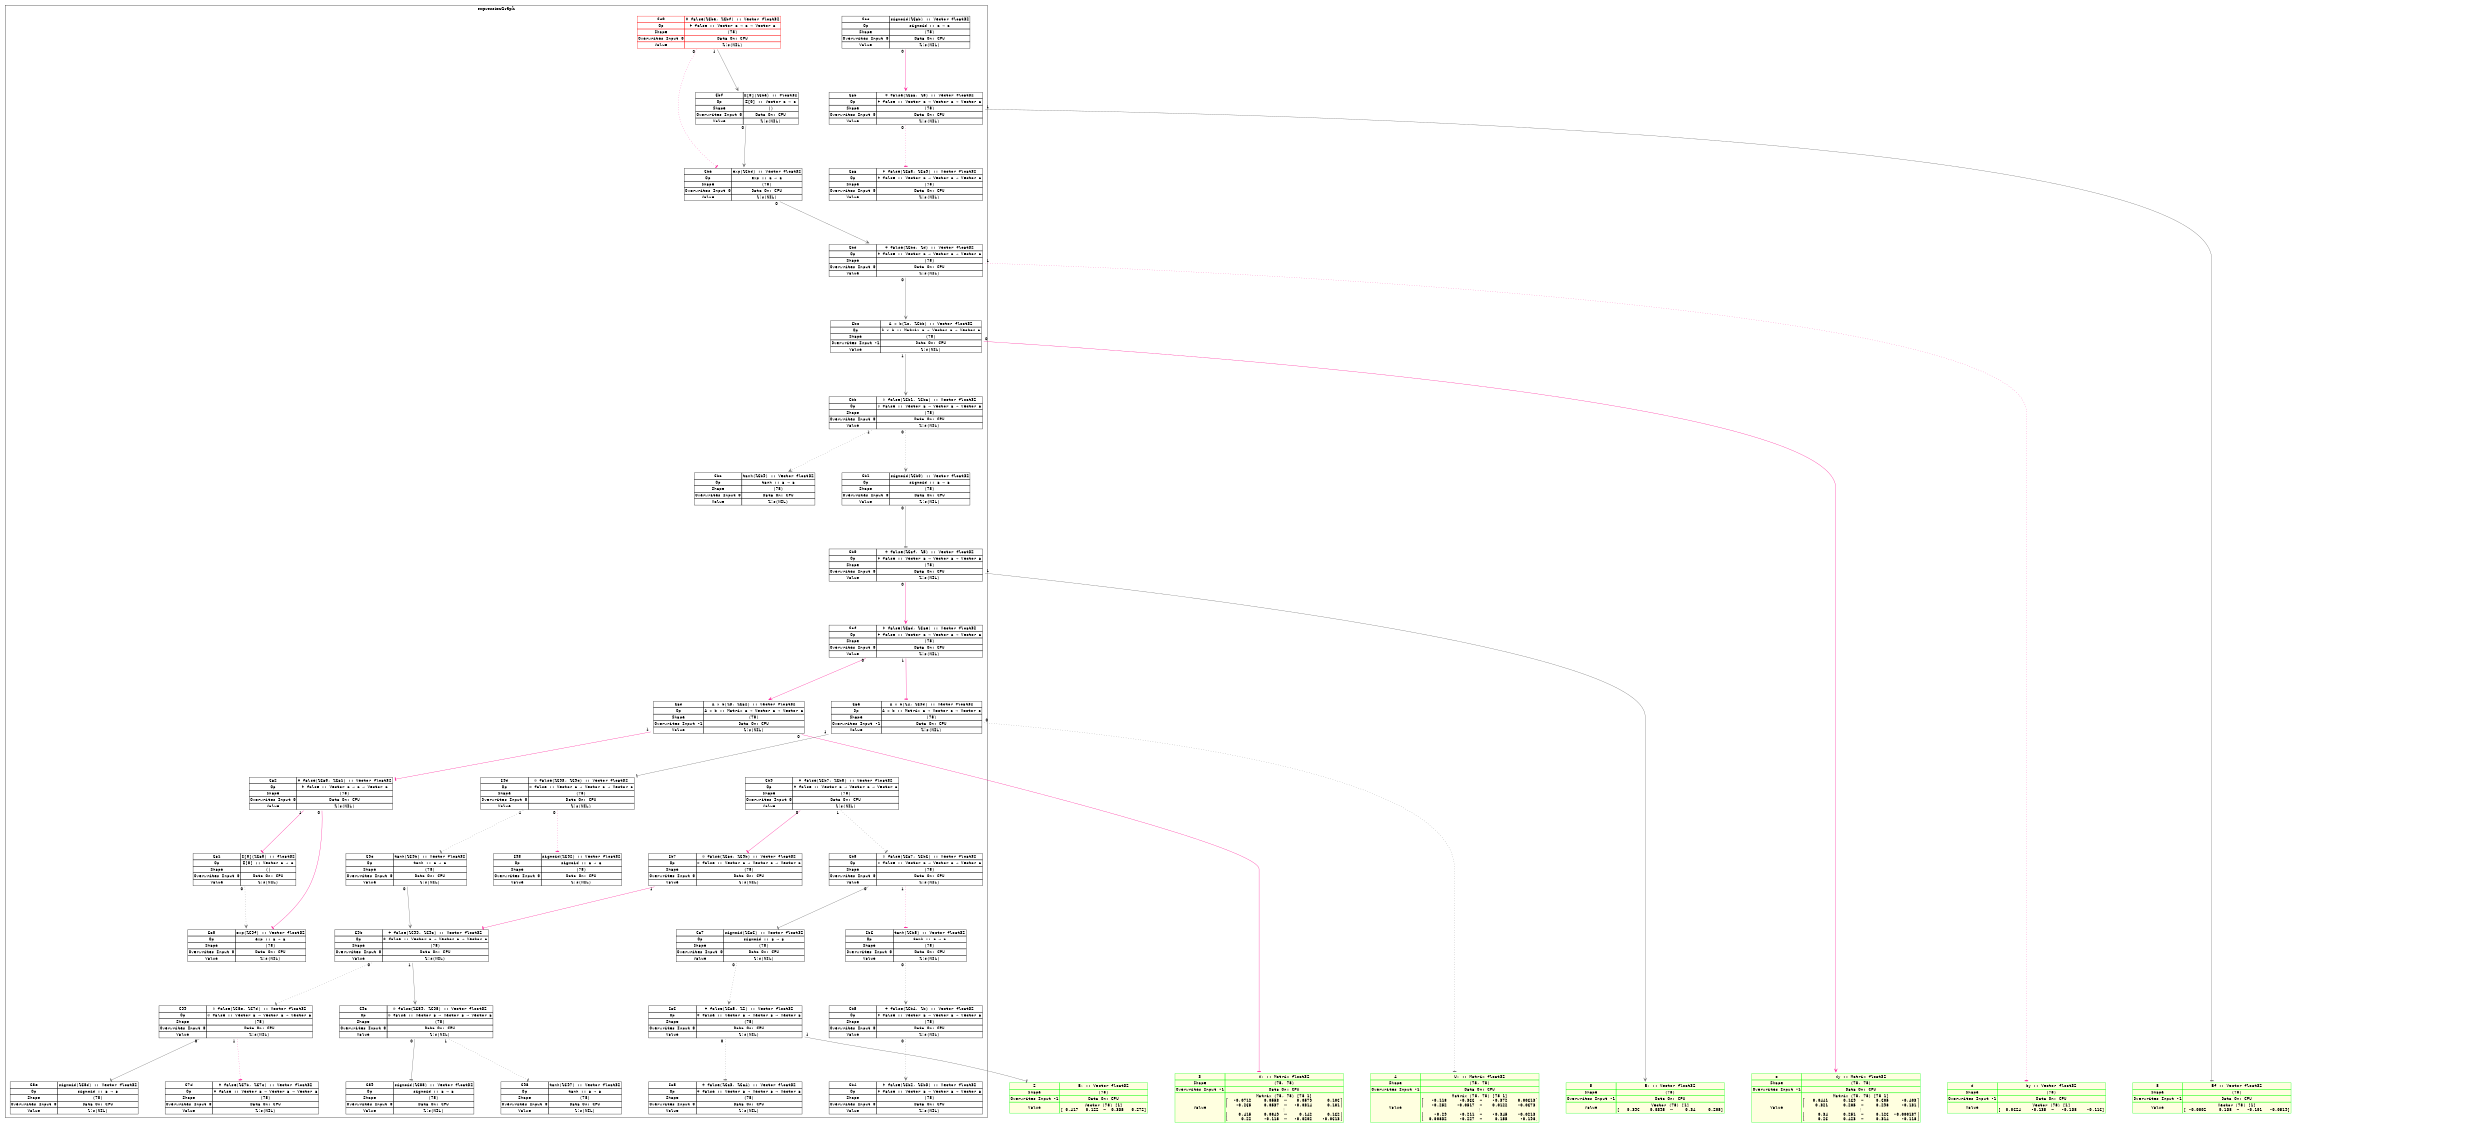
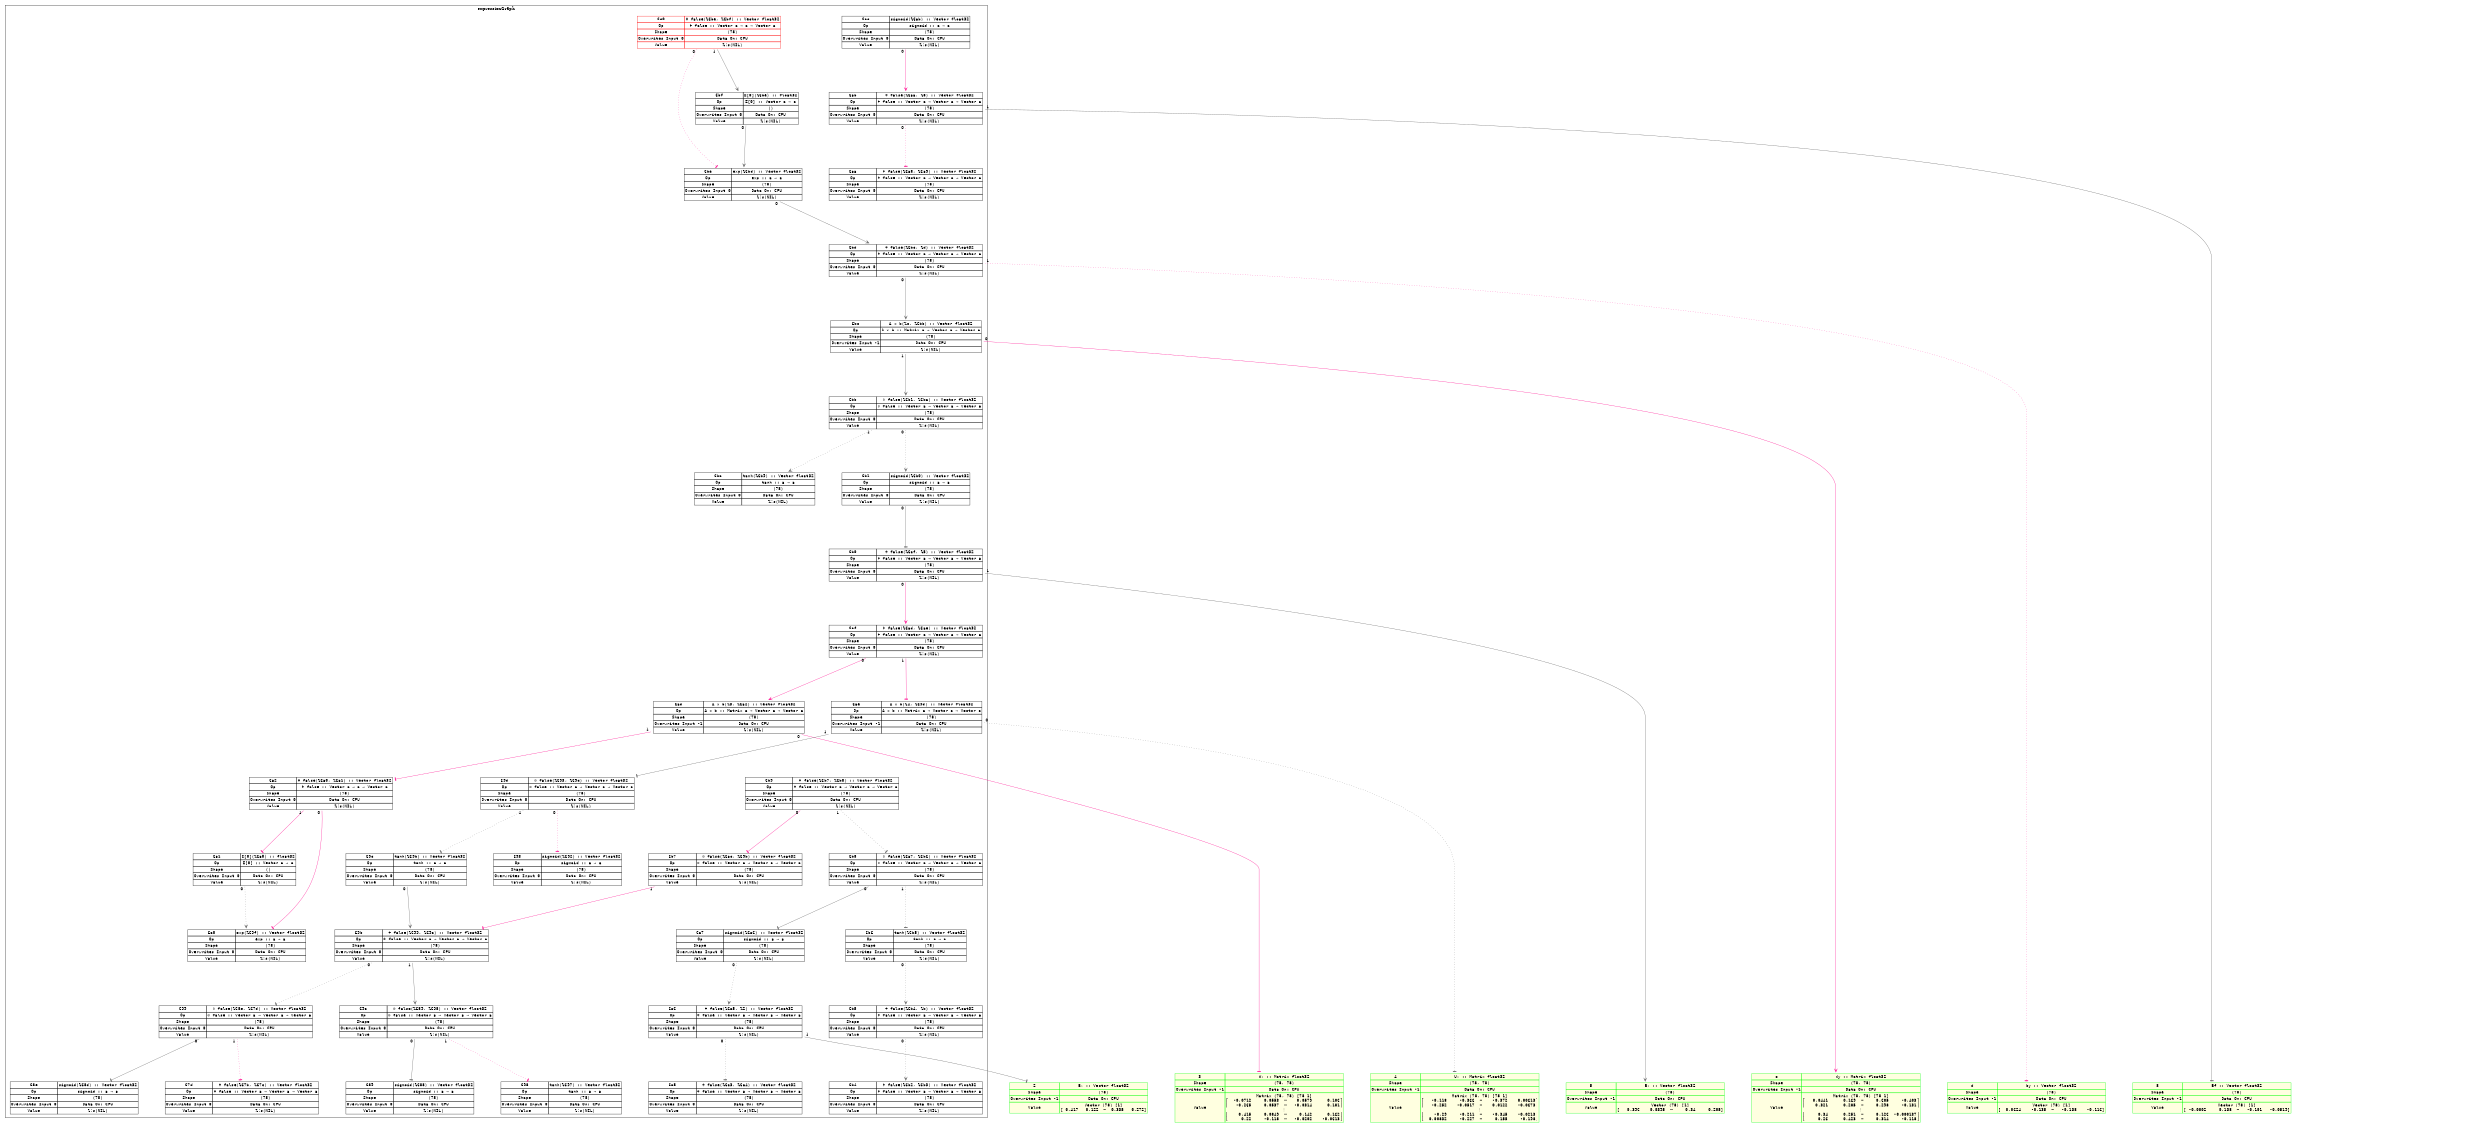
(906, 907) -> (906, 907)
(488, 1059) -> (488, 1059)
